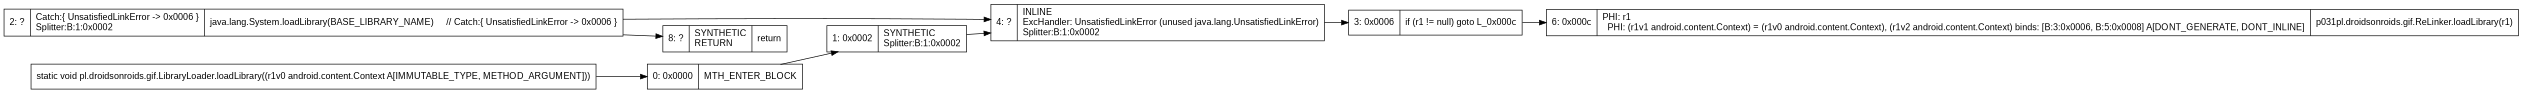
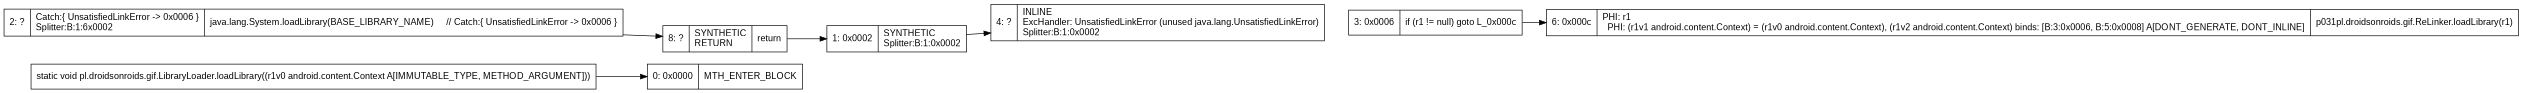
(804, 19) -> none
(1333, 23) -> none
(75, 27) -> (75, 27)
(806, 59) -> (804, 39)
